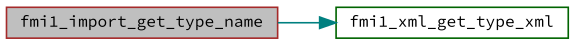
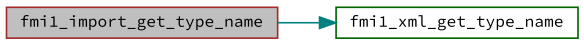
(452, 23) -> (457, 23)
